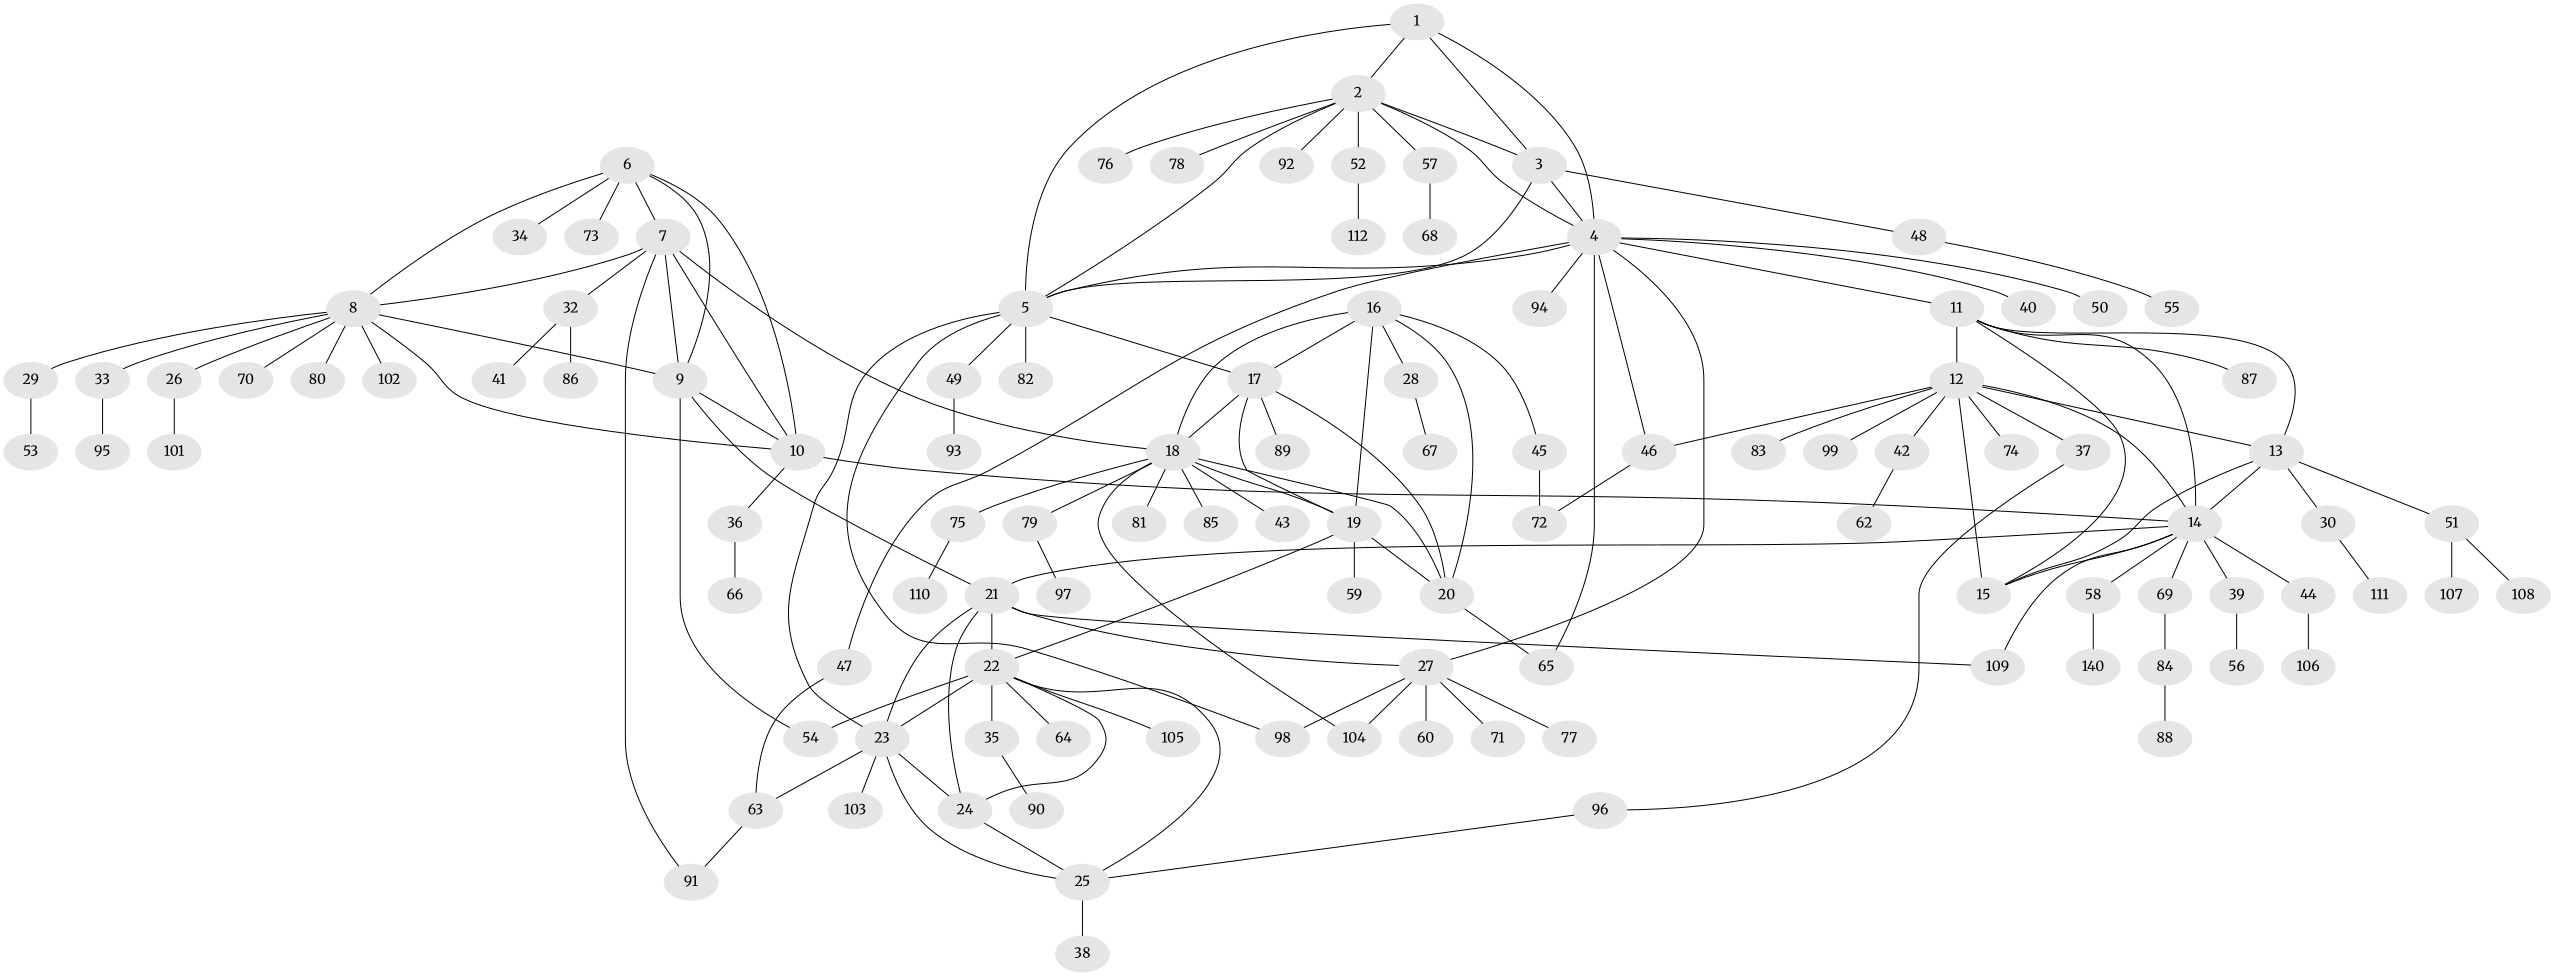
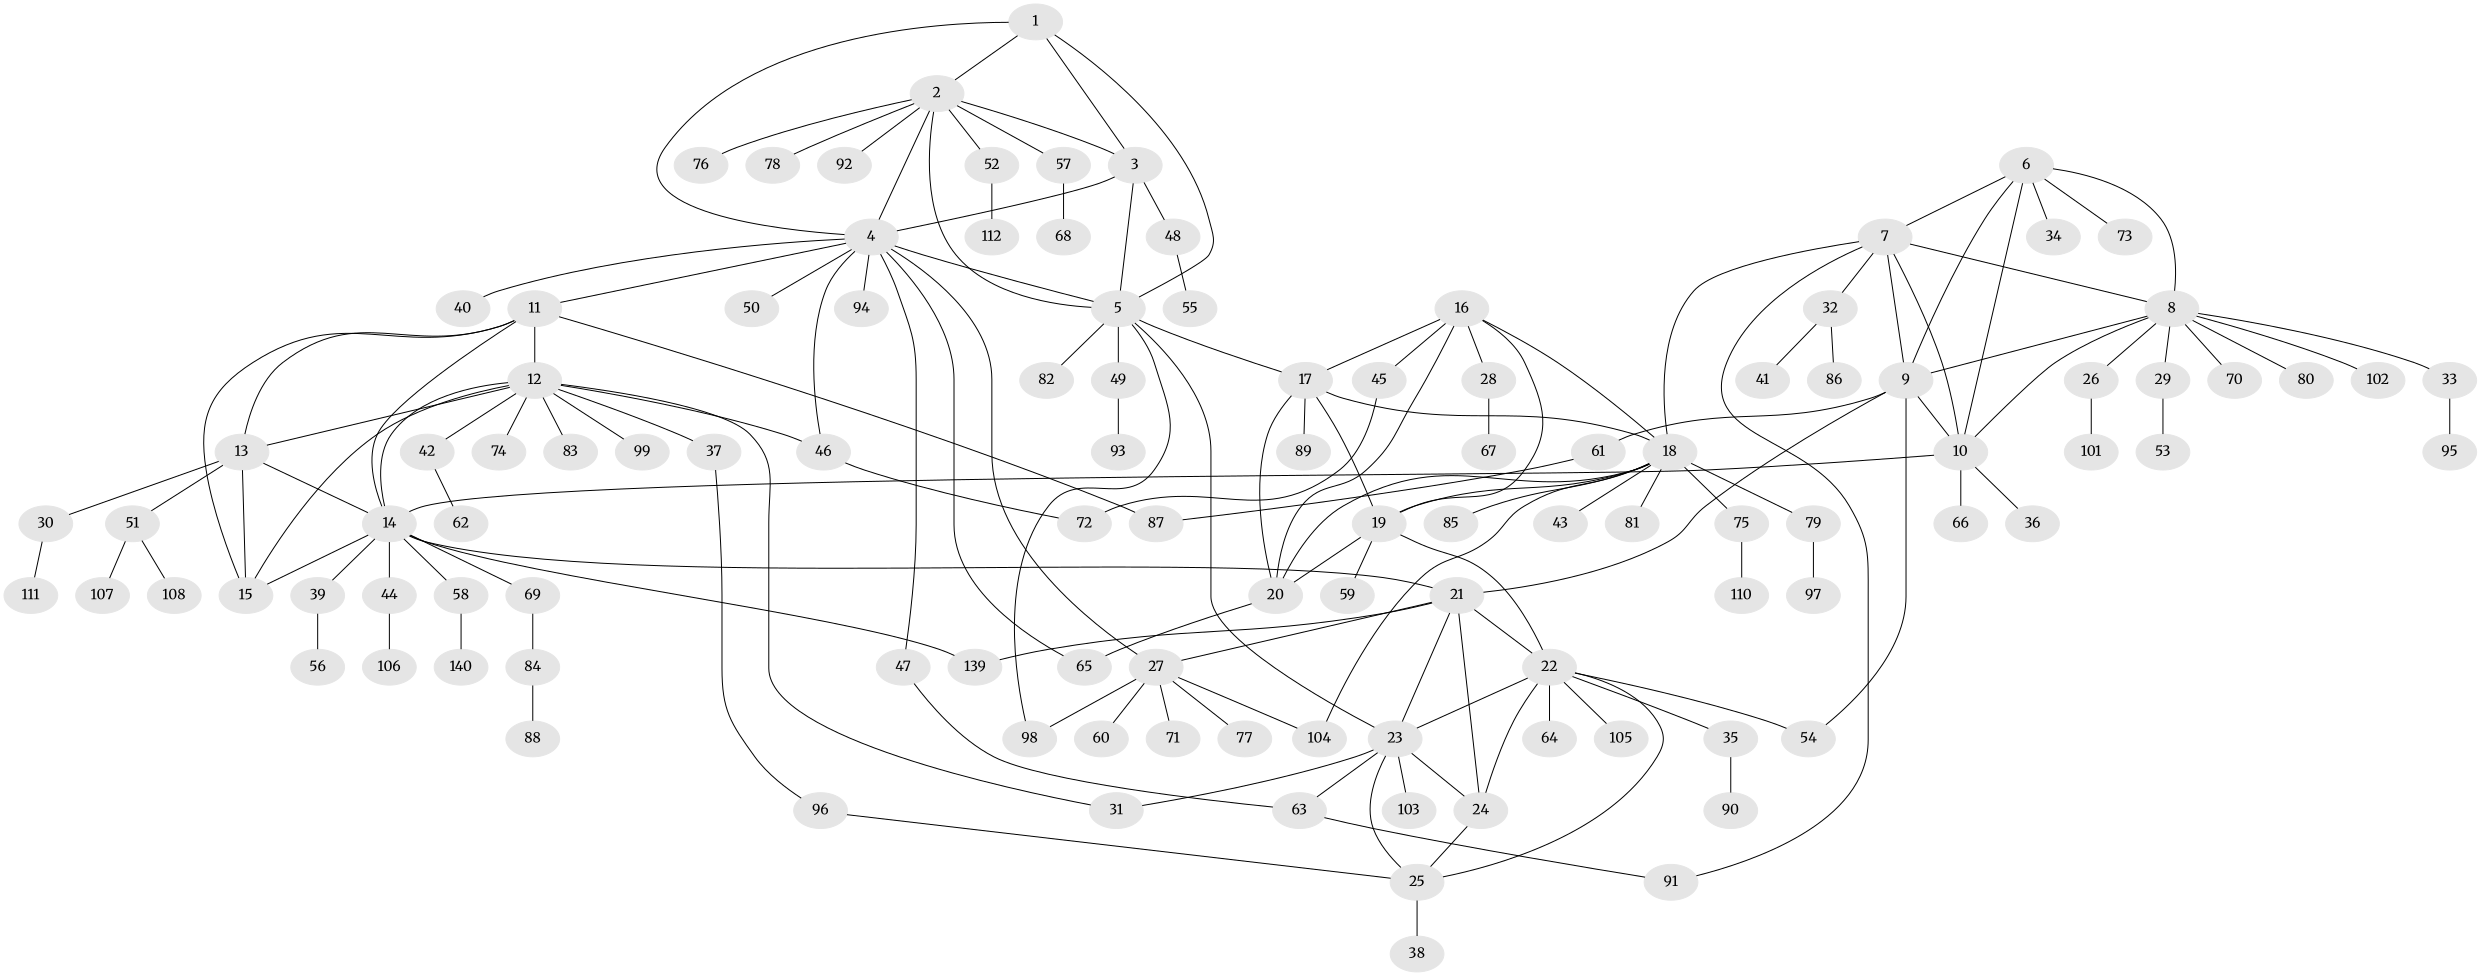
none -> (1598, 452)
(735, 560) -> (1961, 488)
(1998, 667) -> (975, 667)
none -> (1116, 811)
